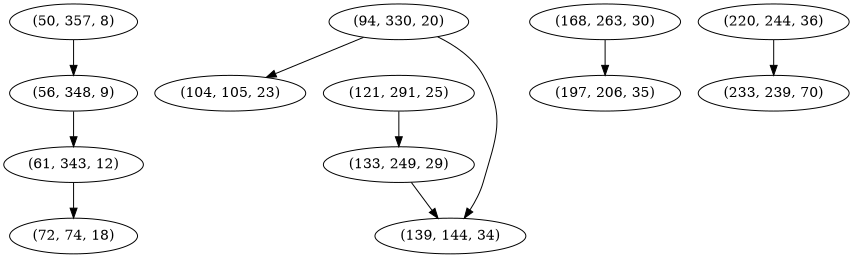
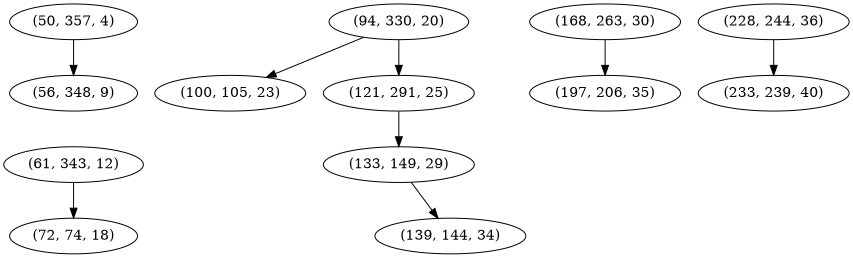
(74, 22) -> (74, 22)
(774, 22) -> (774, 22)
(230, 93) -> (230, 93)
(774, 93) -> (774, 93)
(496, 114) -> (399, 53)
(74, 124) -> none
(399, 165) -> (399, 165)
